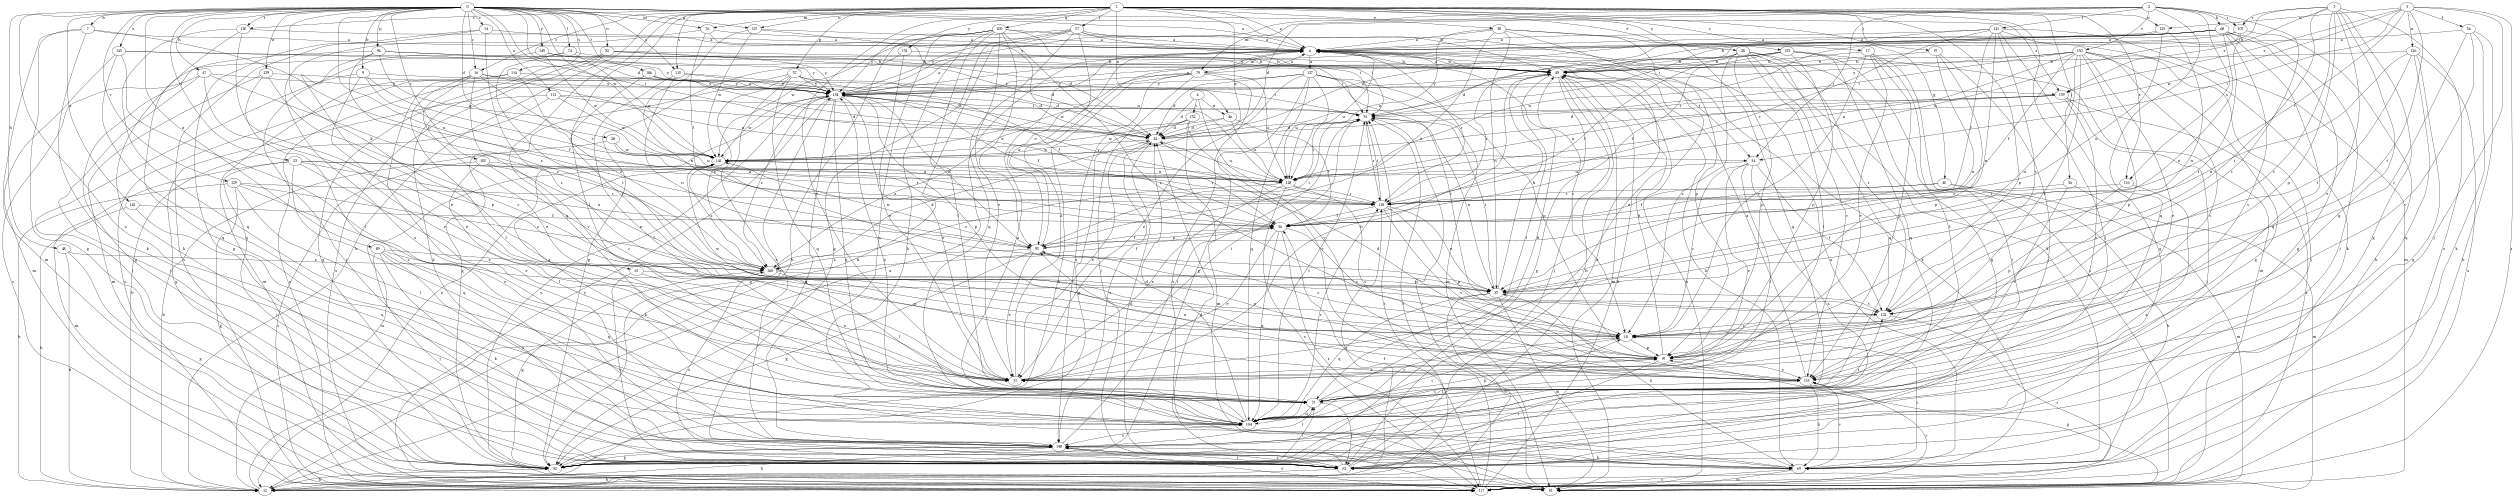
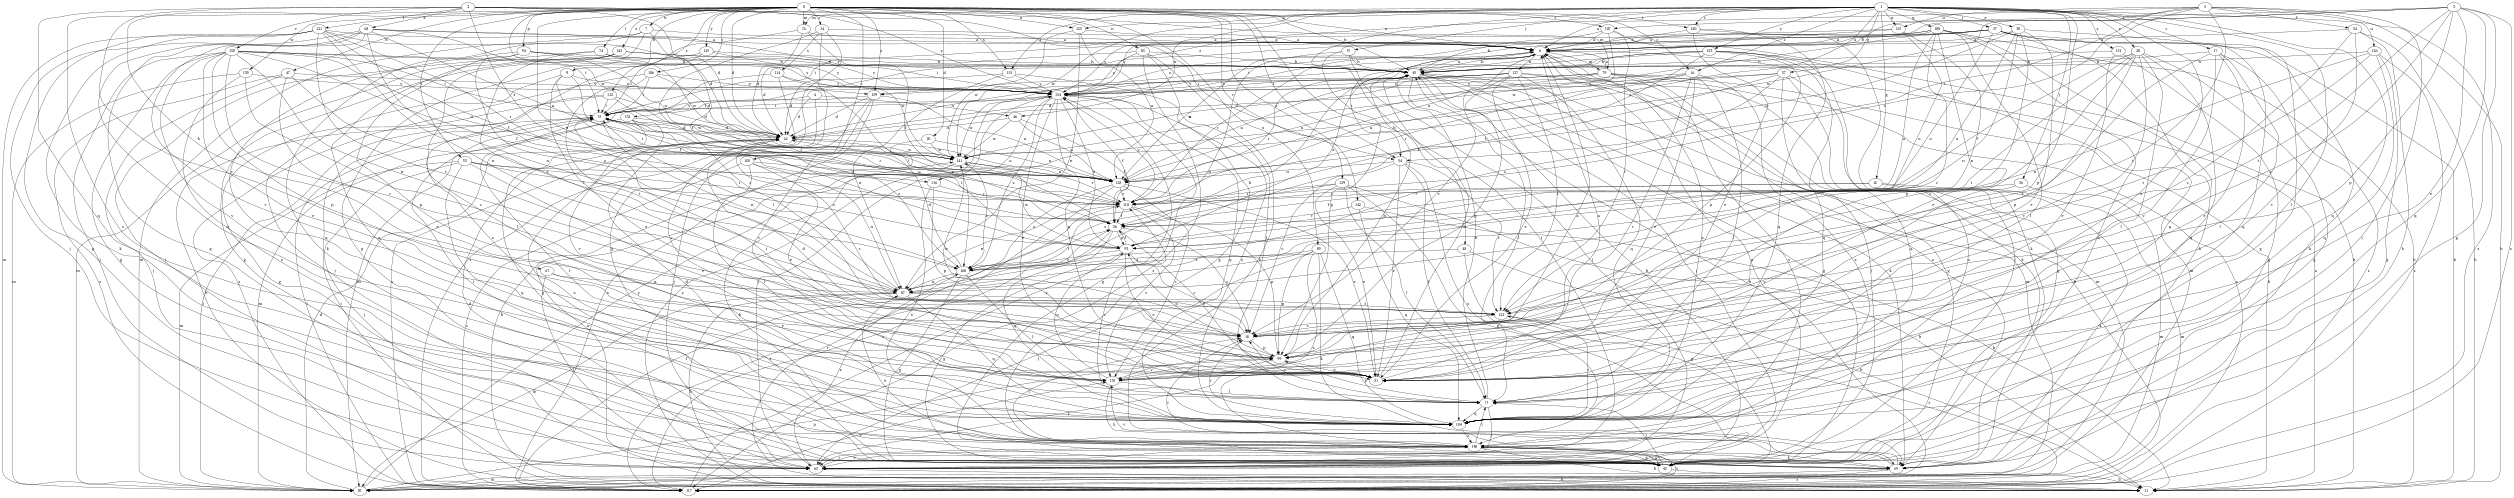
(570, 21) -> (803, 52)
